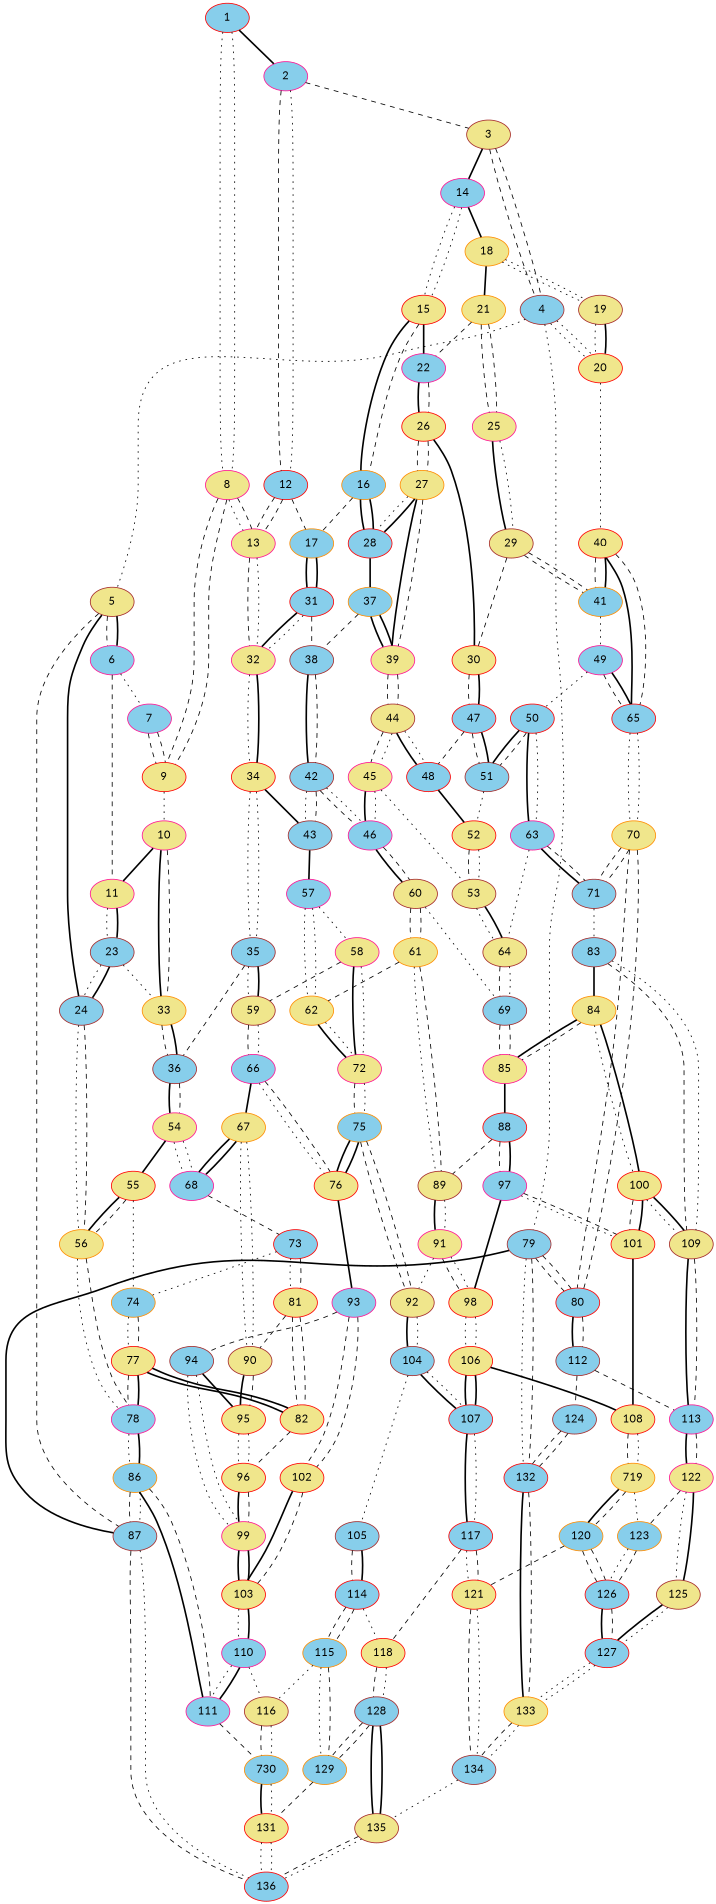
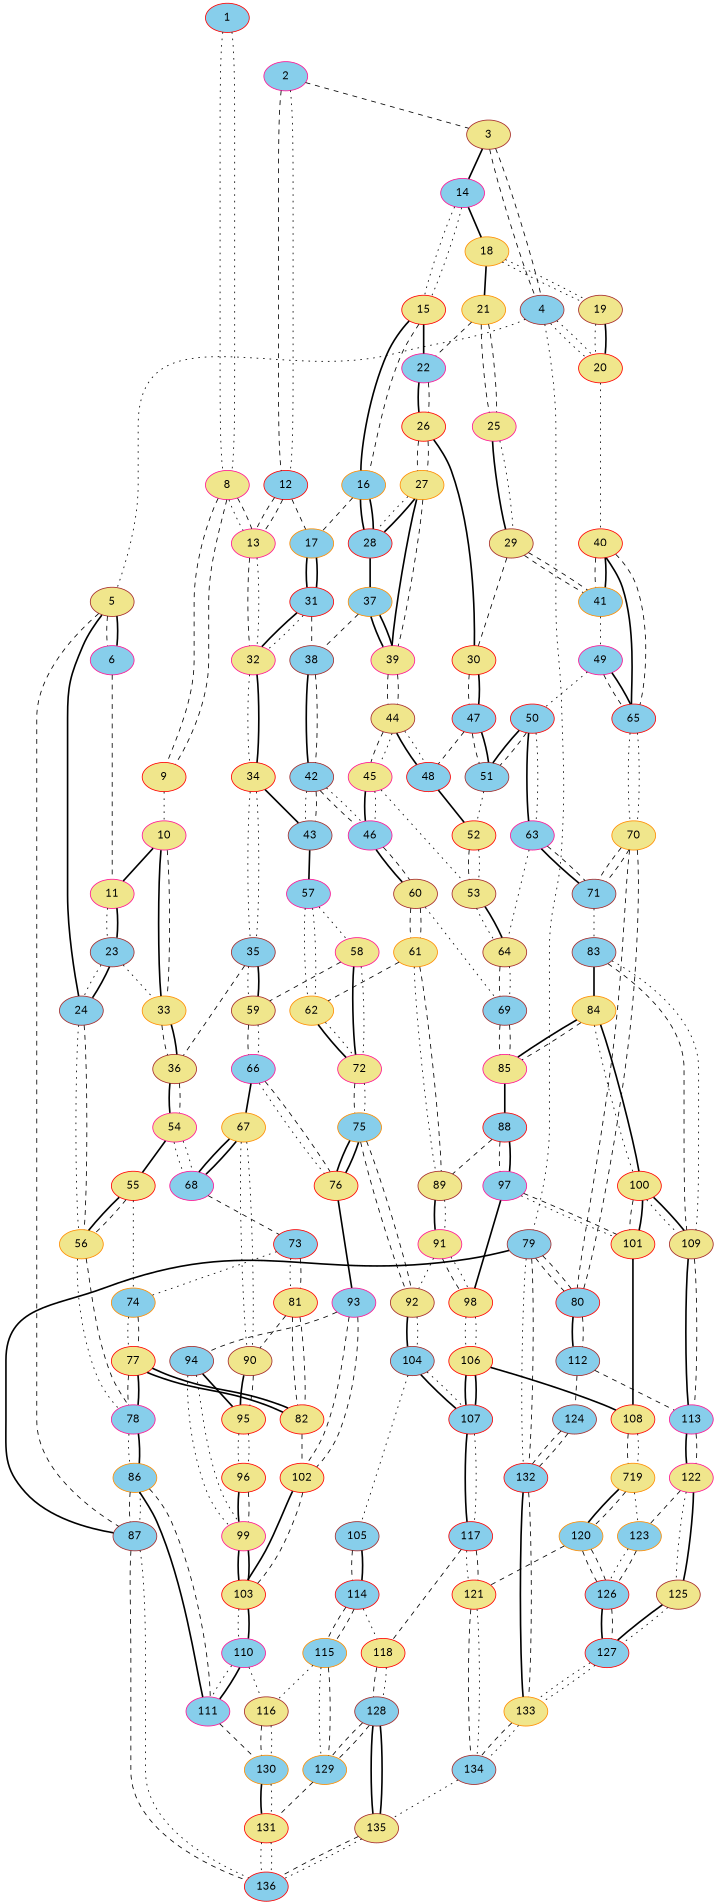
(256, 47) -> none
(150, 719) -> none
(175, 1069) -> (175, 1069)
(273, 1449) -> (302, 1449)
(266, 1770) -> (266, 1770)
